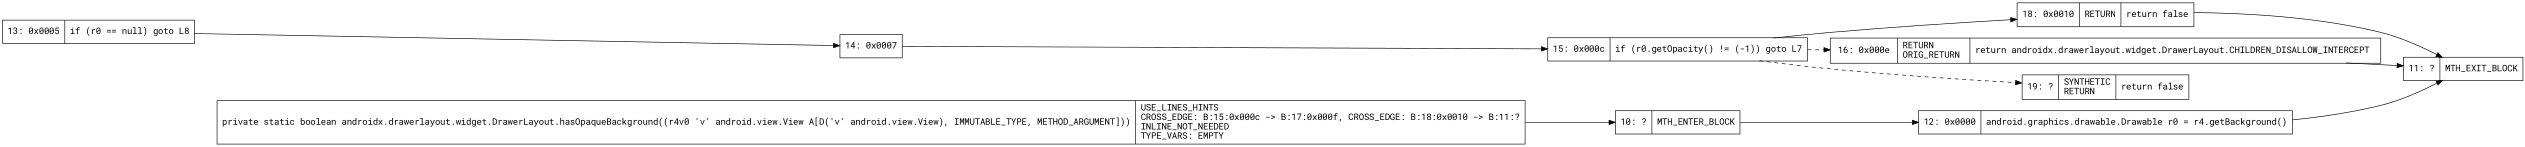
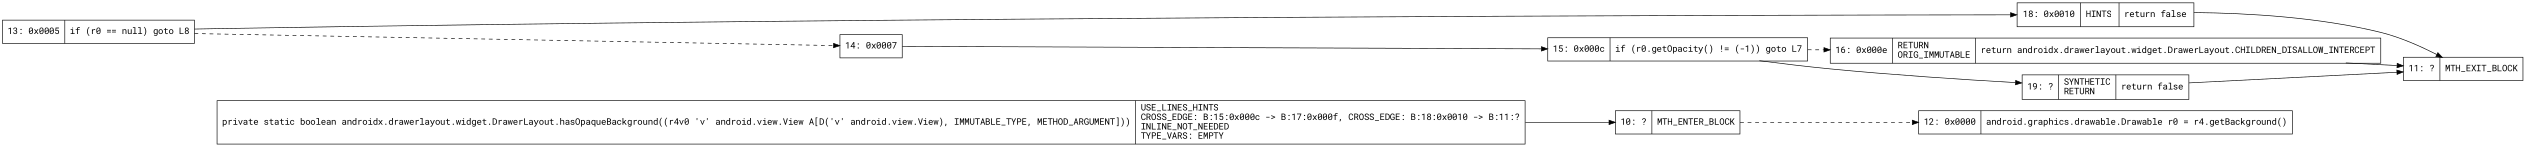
(2100, 14) -> (2099, 14)
(1892, 27) -> (1102, 19)
(514, 40) -> (514, 40)
(1931, 55) -> (1934, 55)
(1887, 74) -> (1887, 74)
(2367, 109) -> (2293, 78)
(1826, 122) -> (1826, 122)
